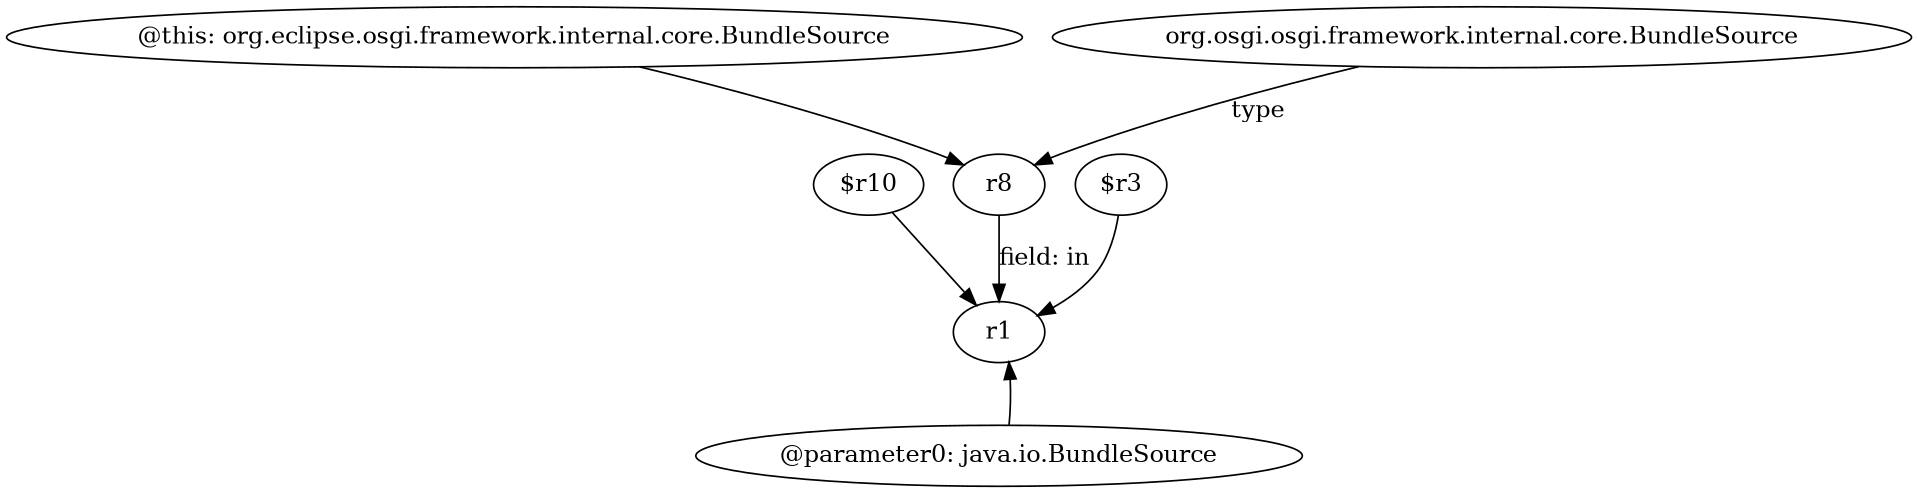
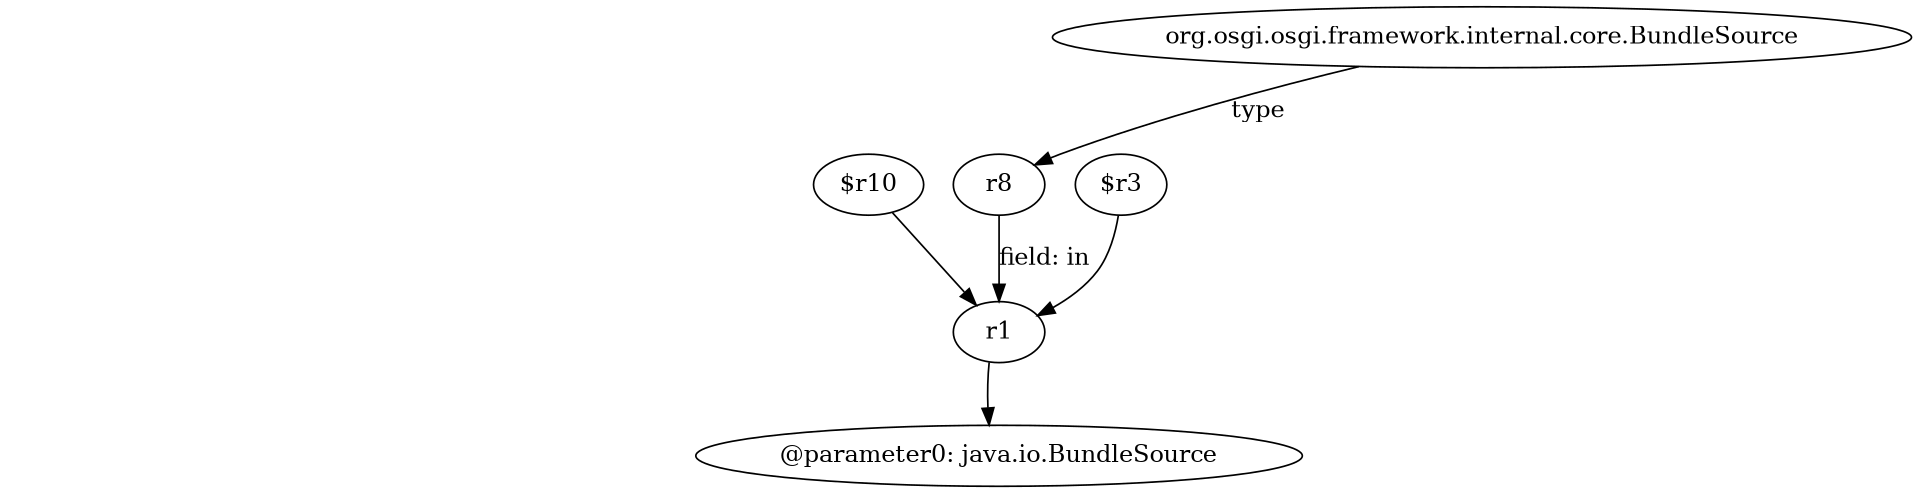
(514, 37) -> none
(1010, 402) -> (988, 385)
